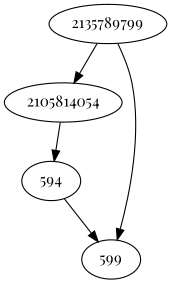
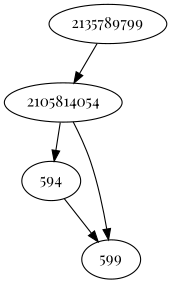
(135, 136) -> (94, 174)
